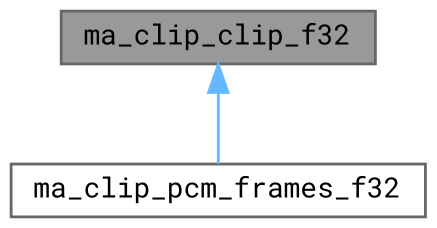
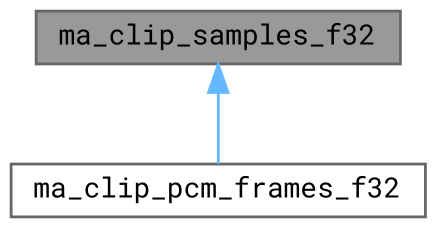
(218, 38) -> (218, 38)
